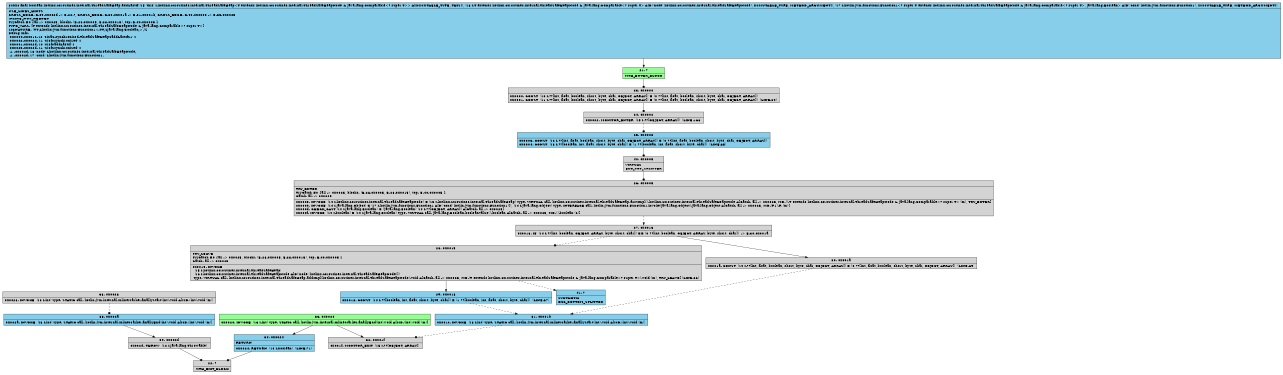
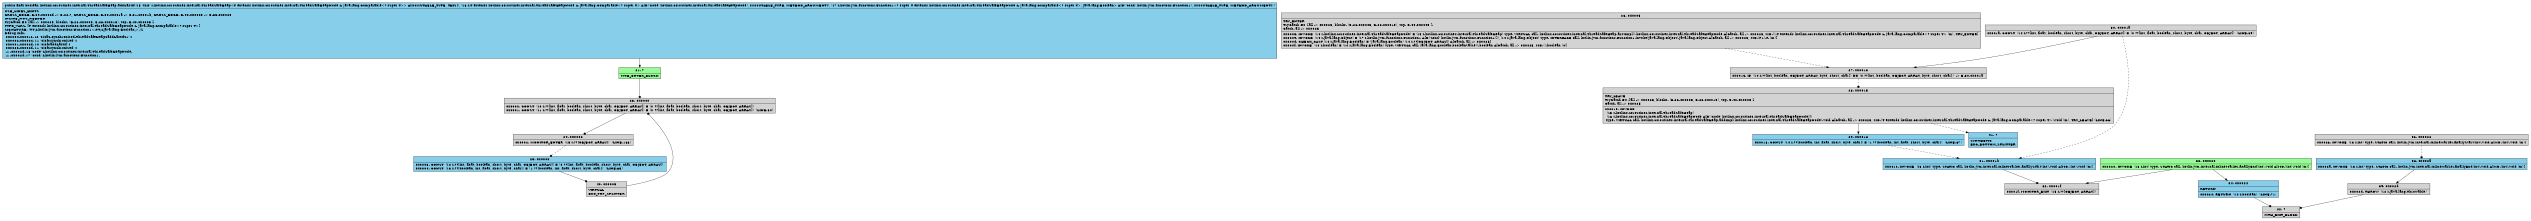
(644, 175) -> (672, 162)
(741, 247) -> (2007, 54)
(459, 331) -> (2020, 176)
